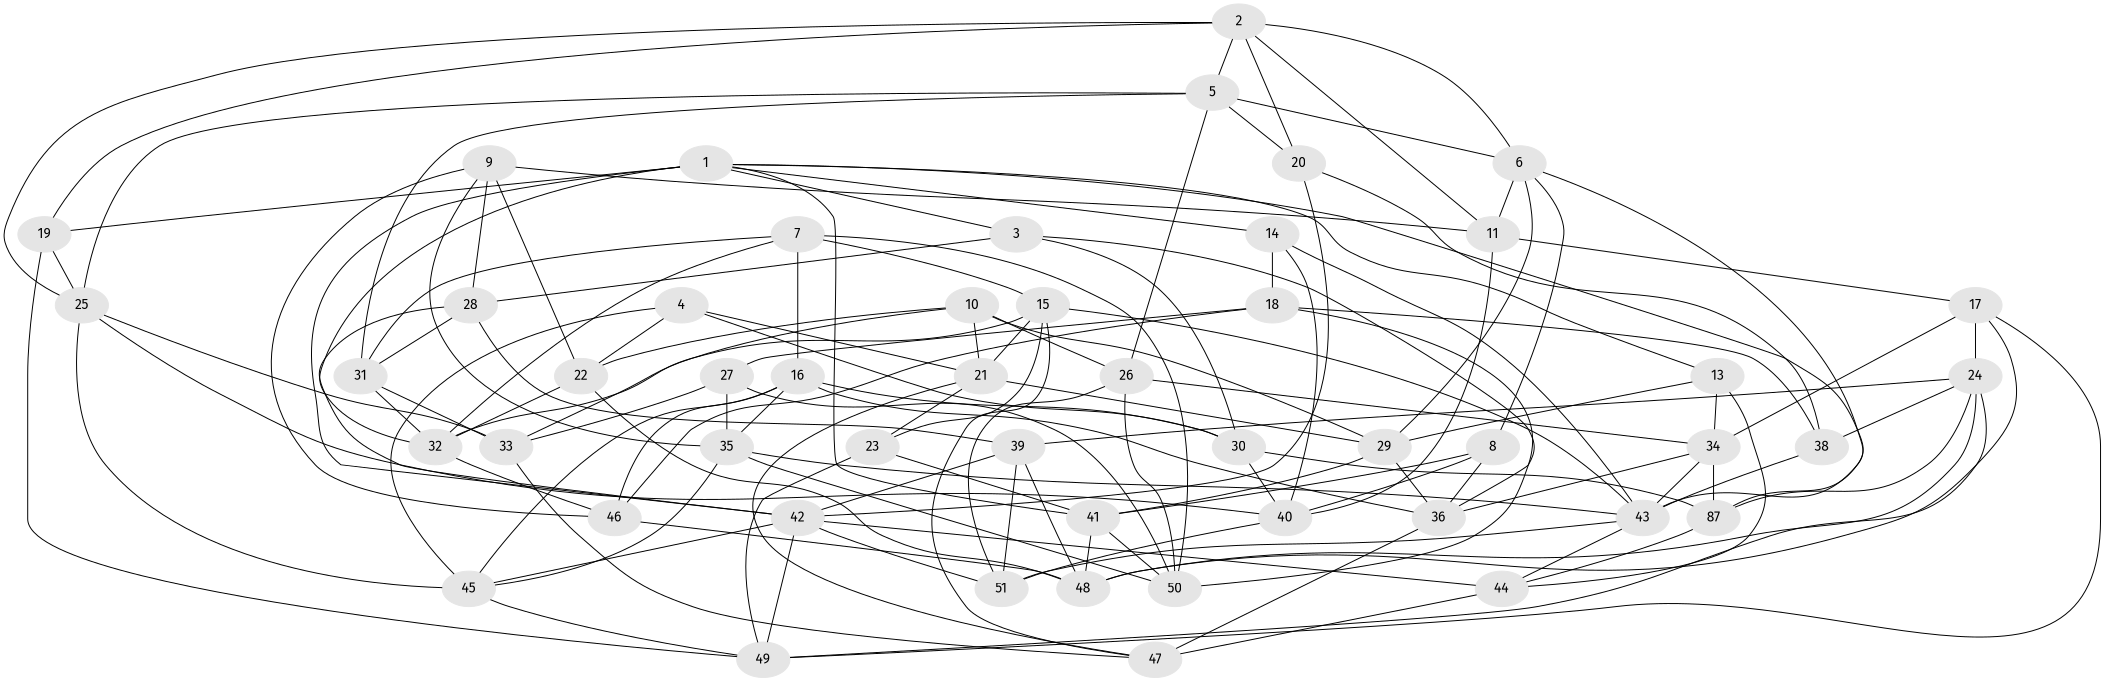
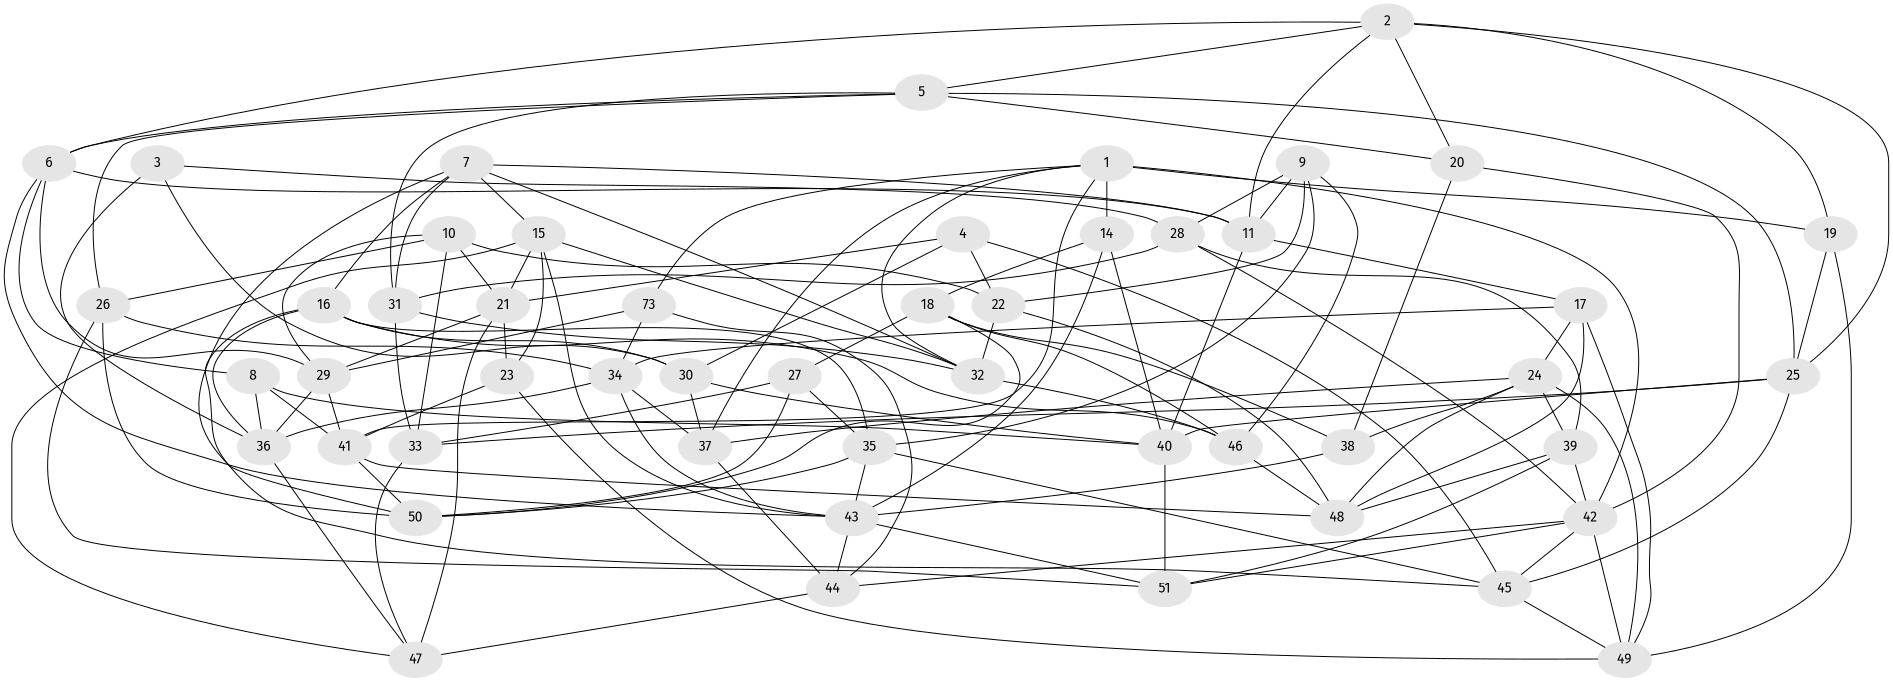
none -> (844, 178)
(868, 200) -> none
(1717, 376) -> (649, 305)
(1714, 518) -> (705, 447)
